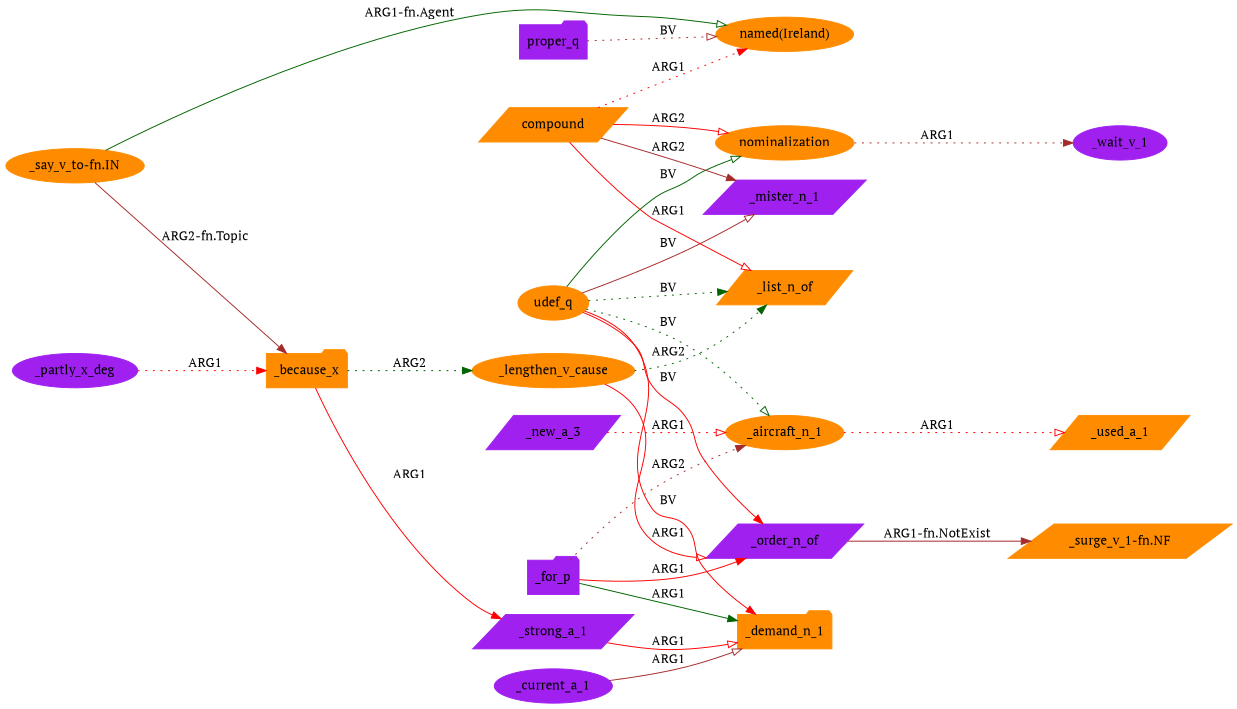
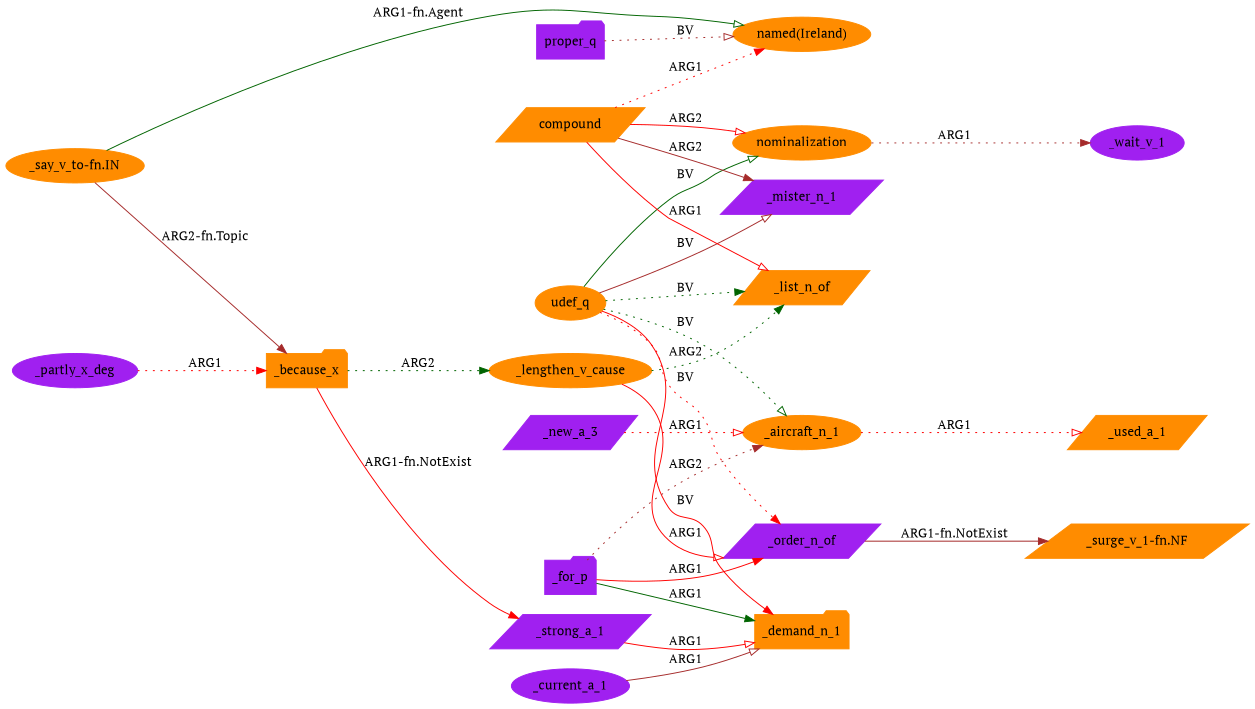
(676, 407) -> (693, 407)
(410, 475) -> (418, 463)
